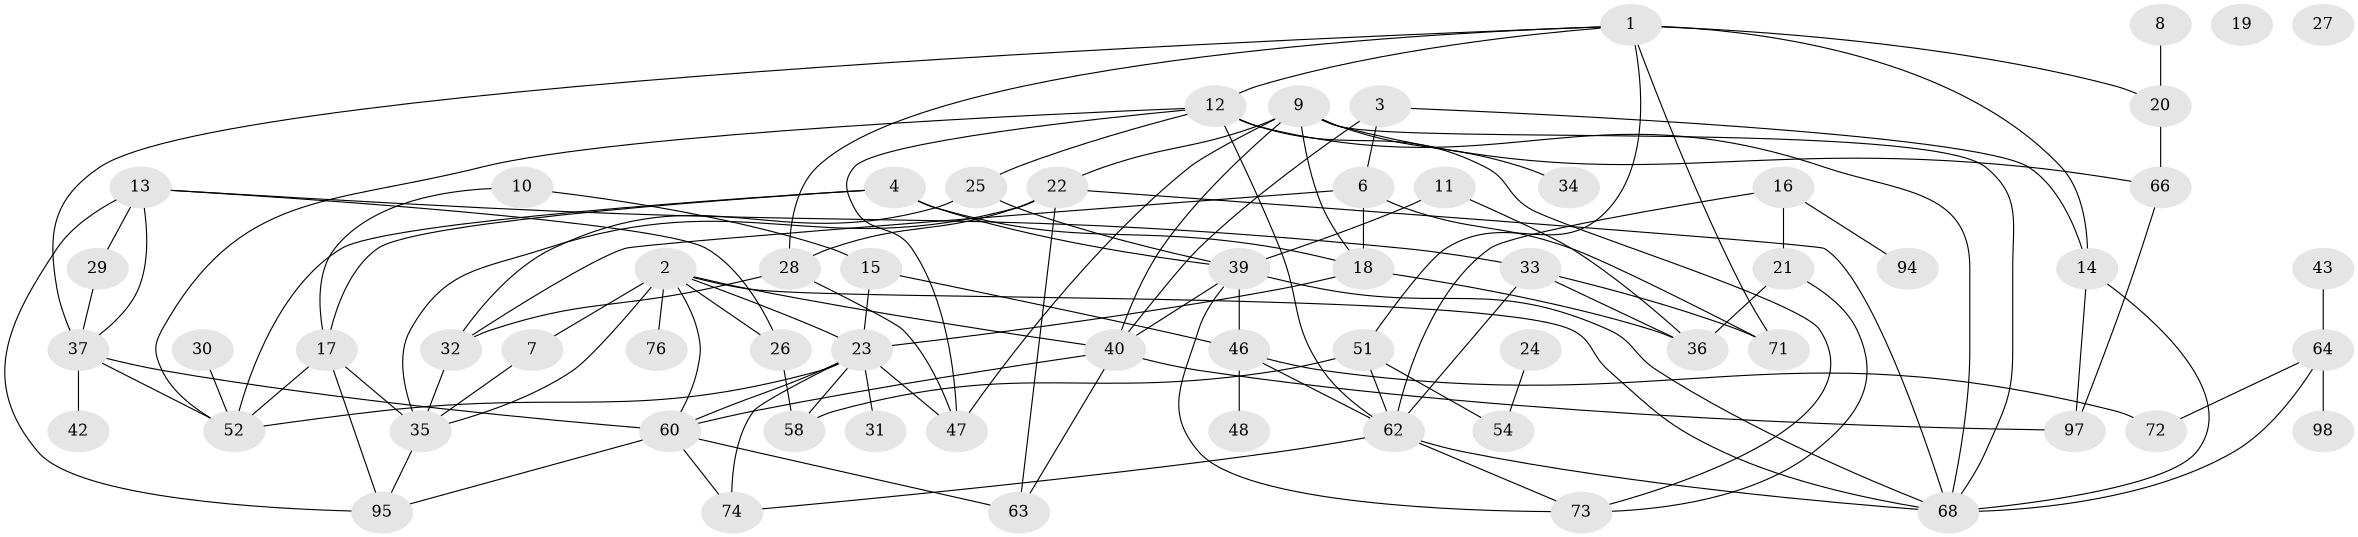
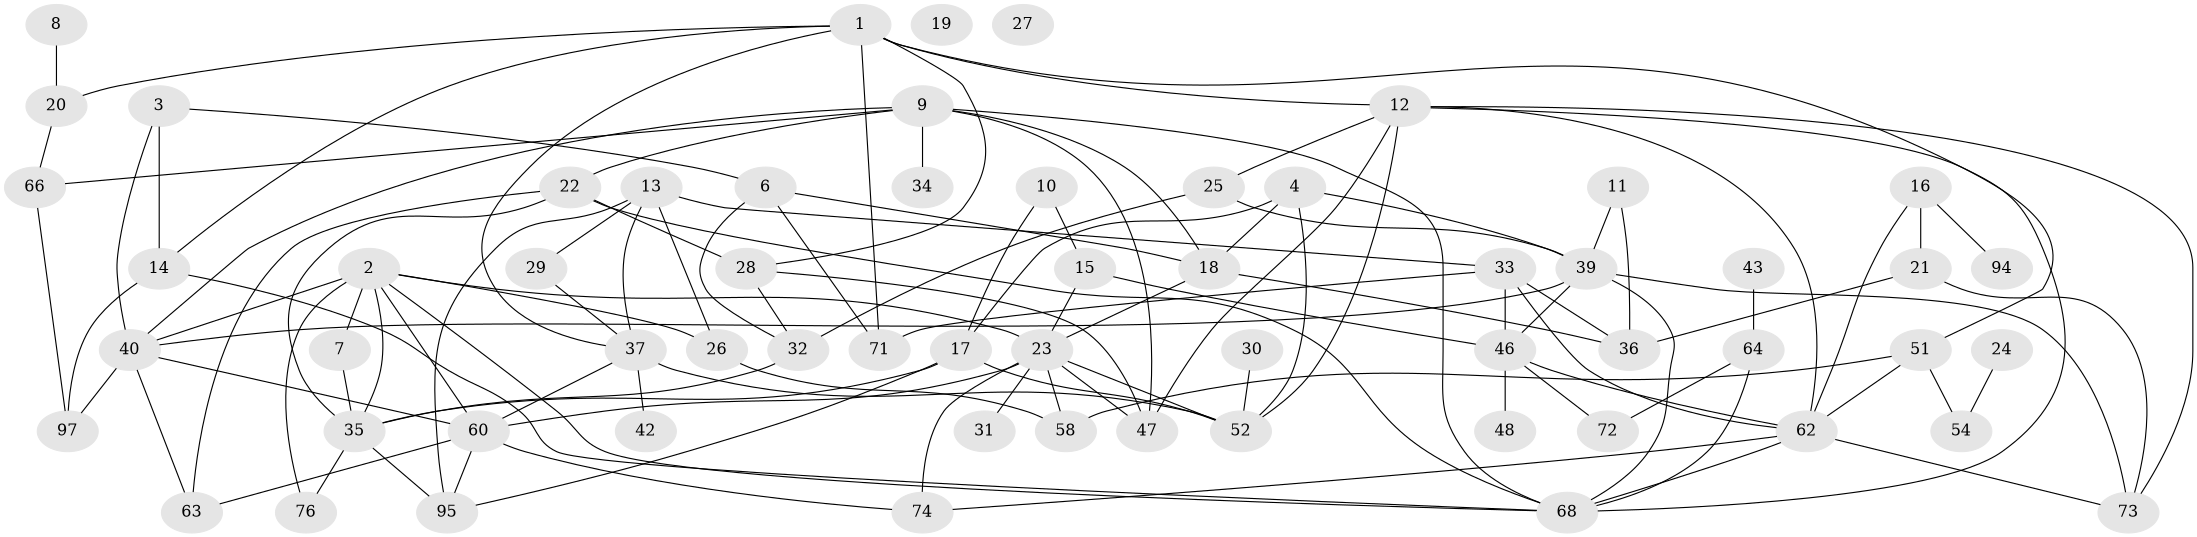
none -> (1505, 310)
(2323, 431) -> none
none -> (335, 464)
